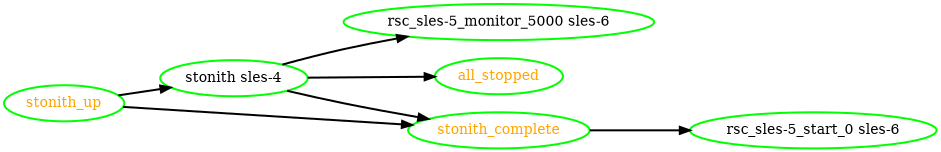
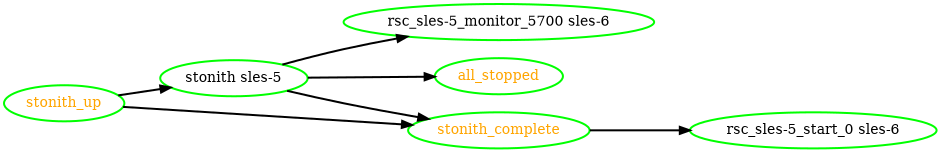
(499, 22) -> (499, 22)
(234, 78) -> (234, 78)
